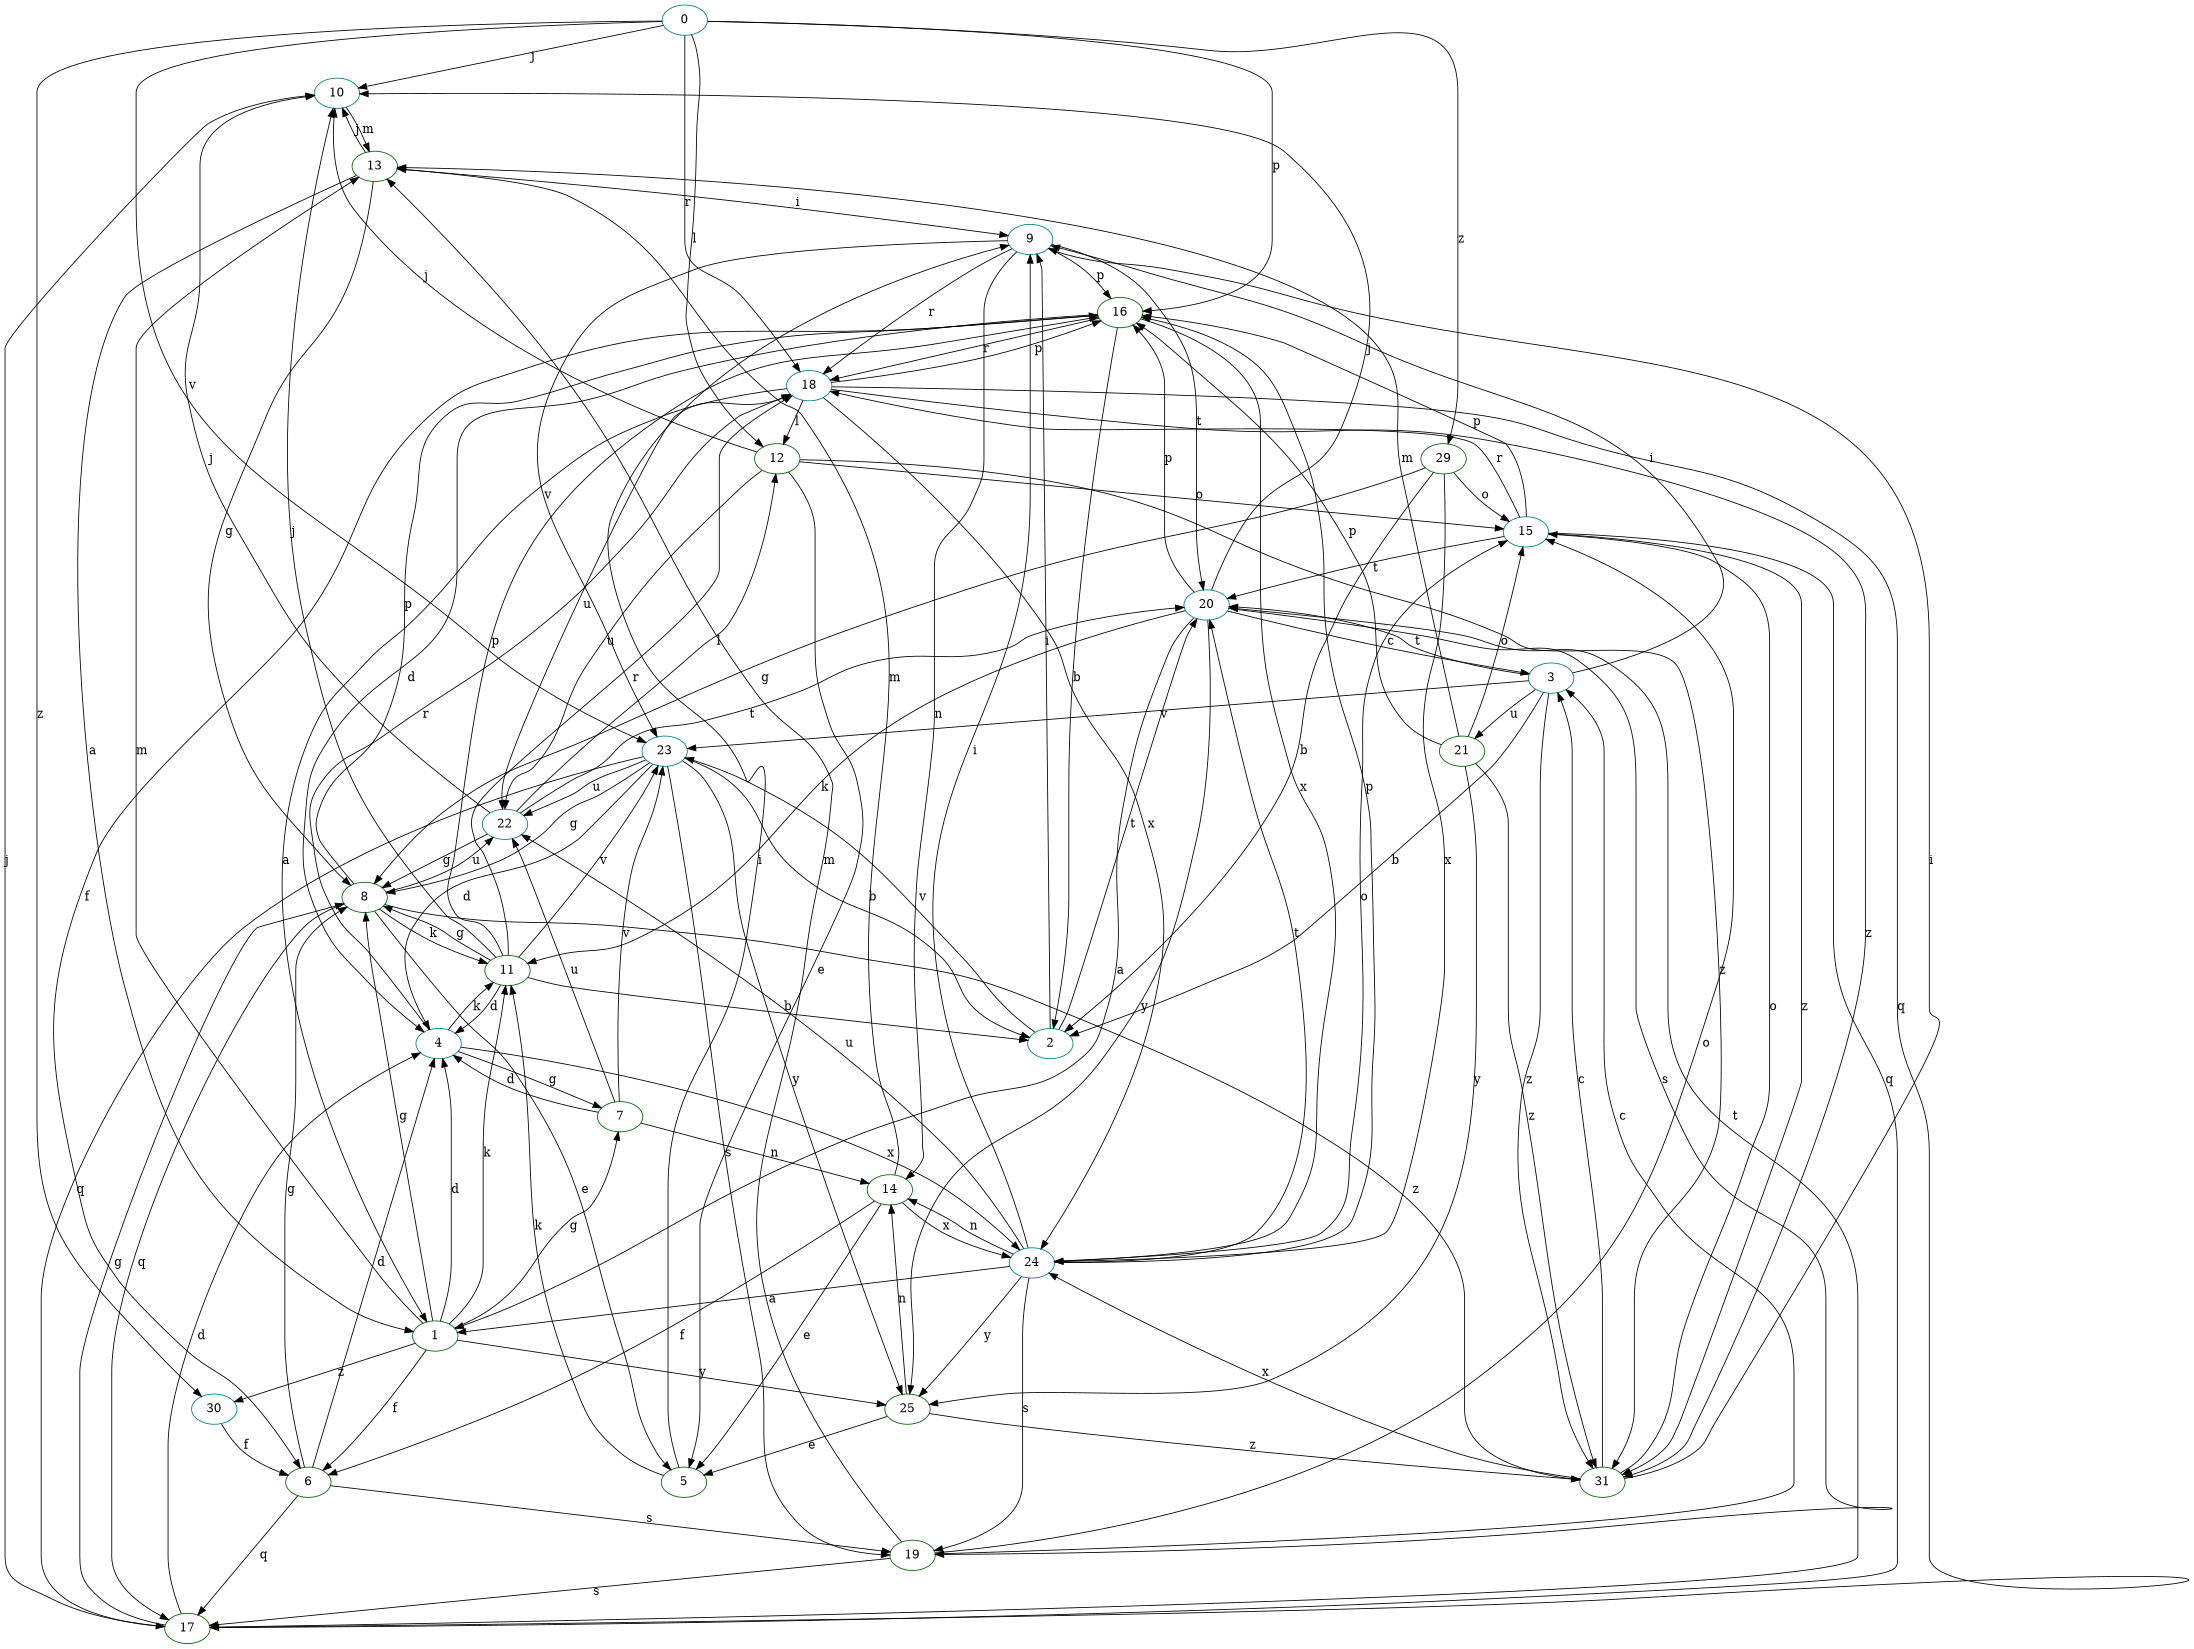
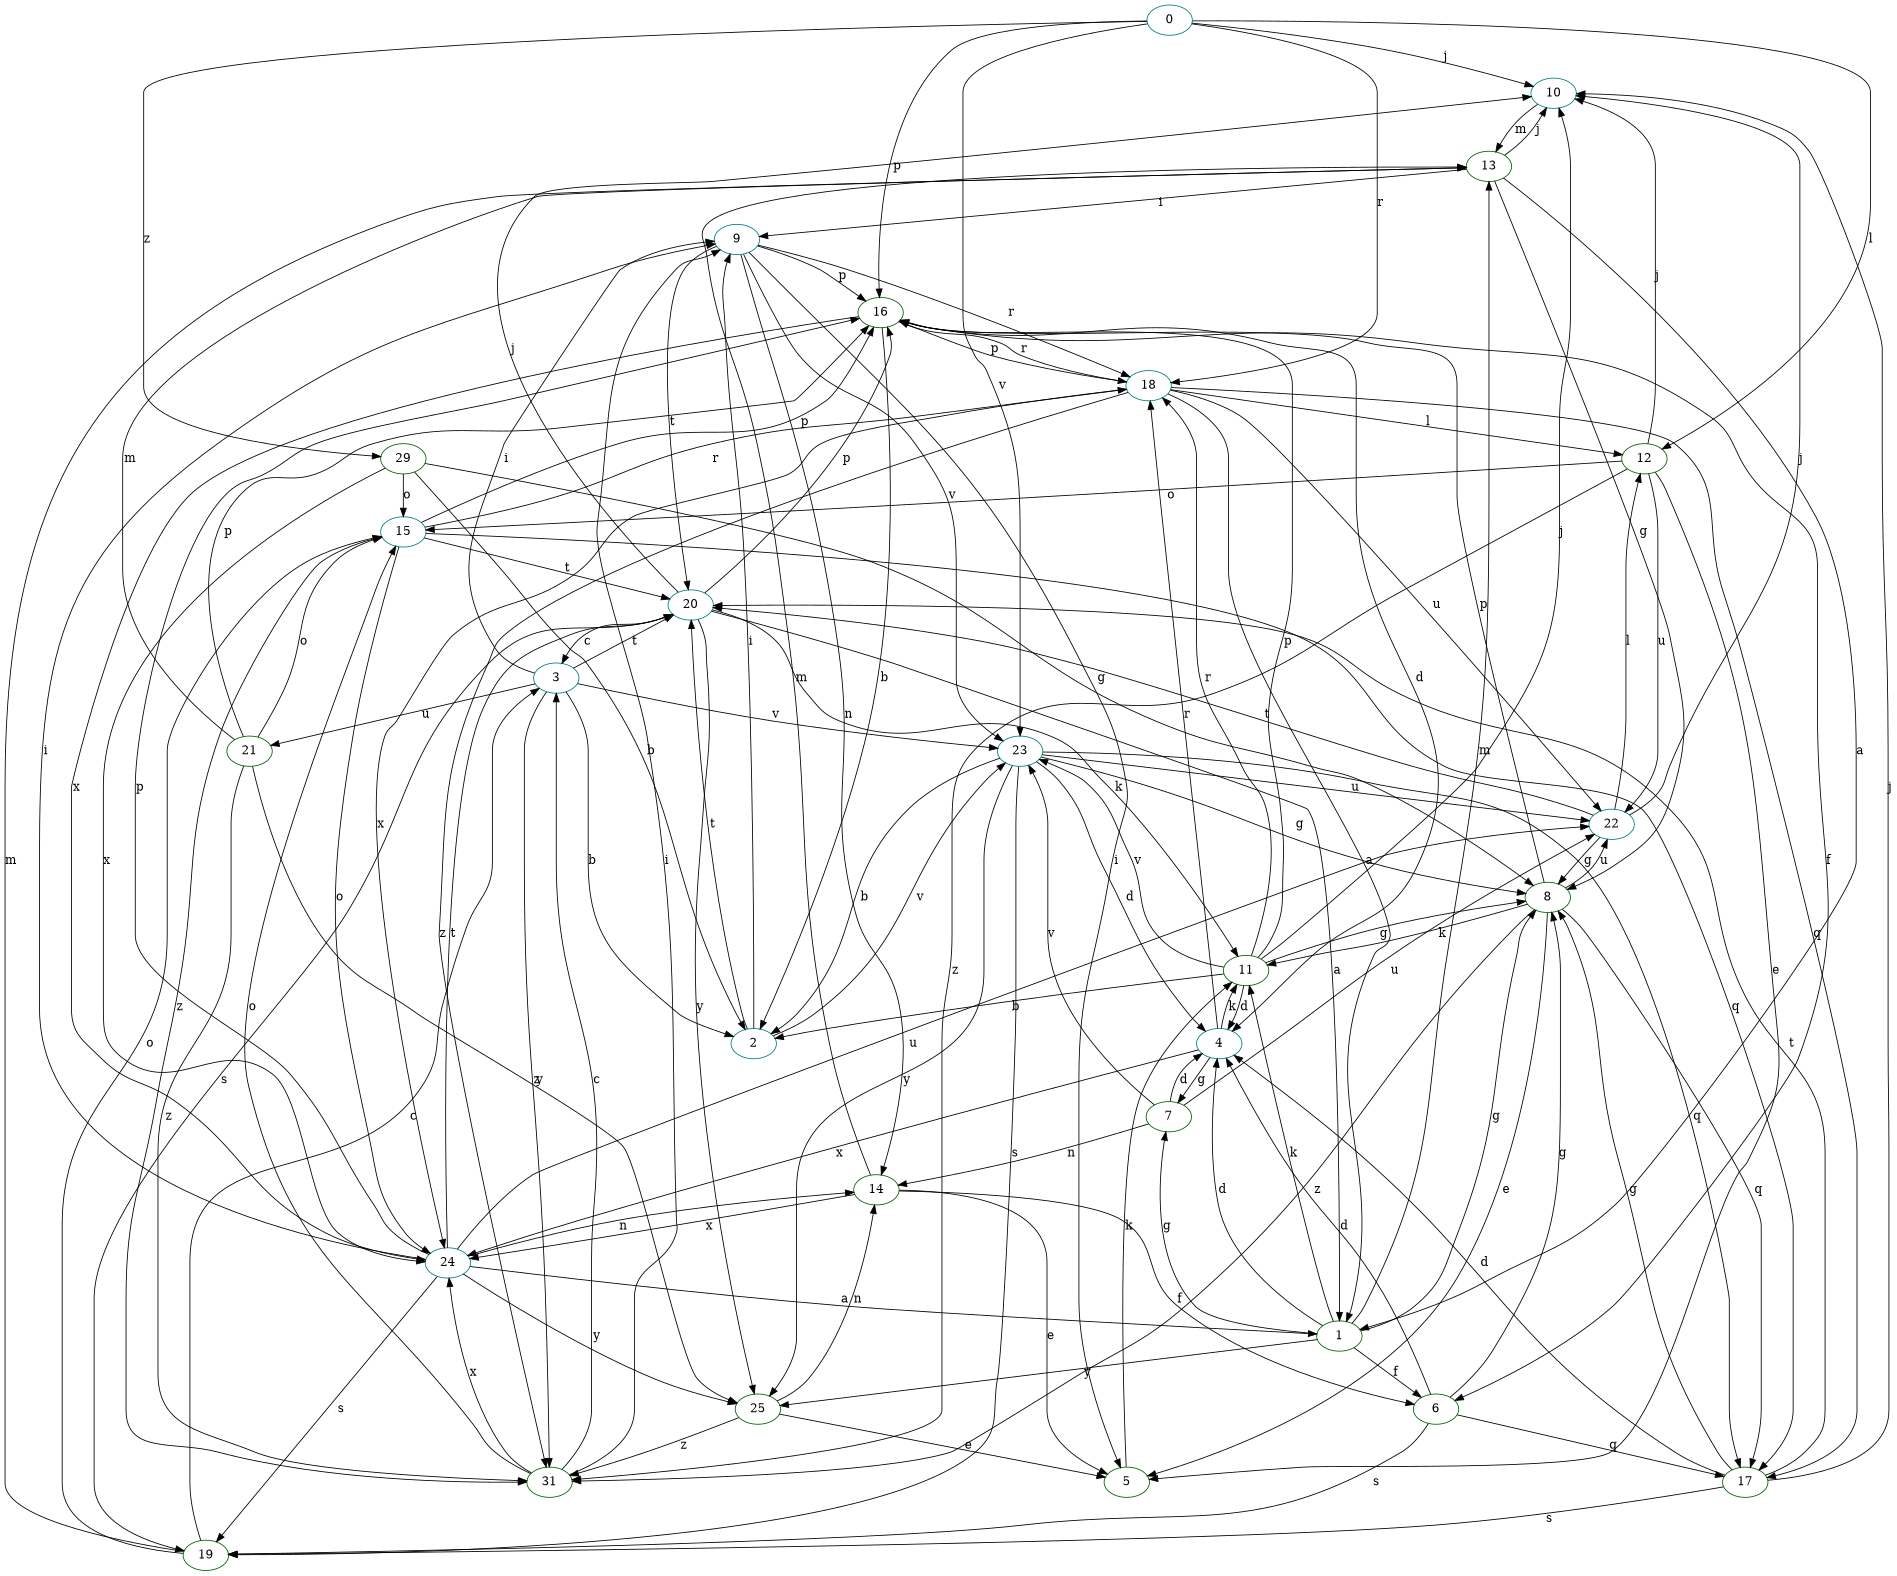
(734, 754) -> (1127, 796)
(1363, 998) -> (336, 904)
(214, 1409) -> none
(554, 1592) -> (982, 1543)
